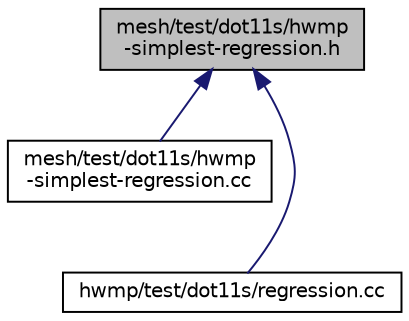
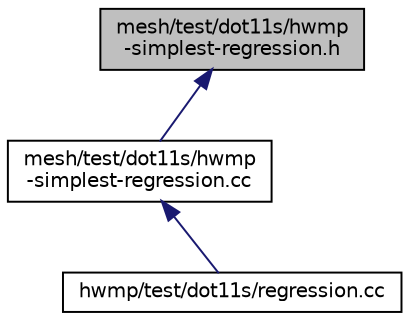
(294, 183) -> (196, 245)
